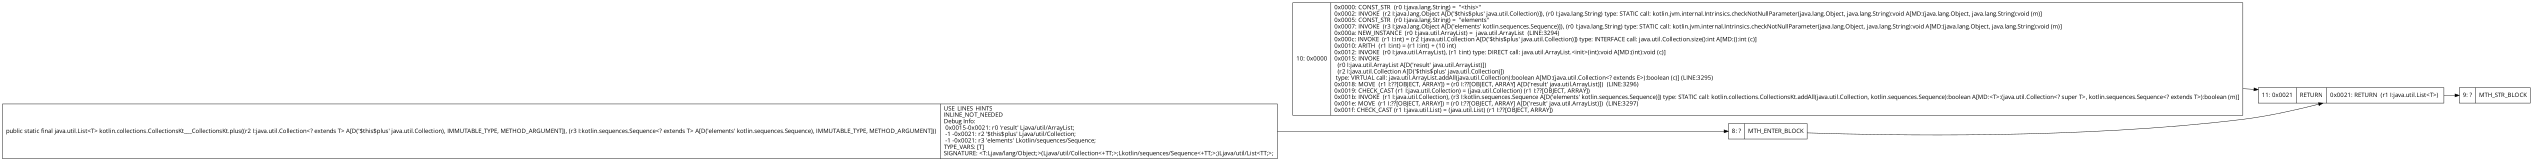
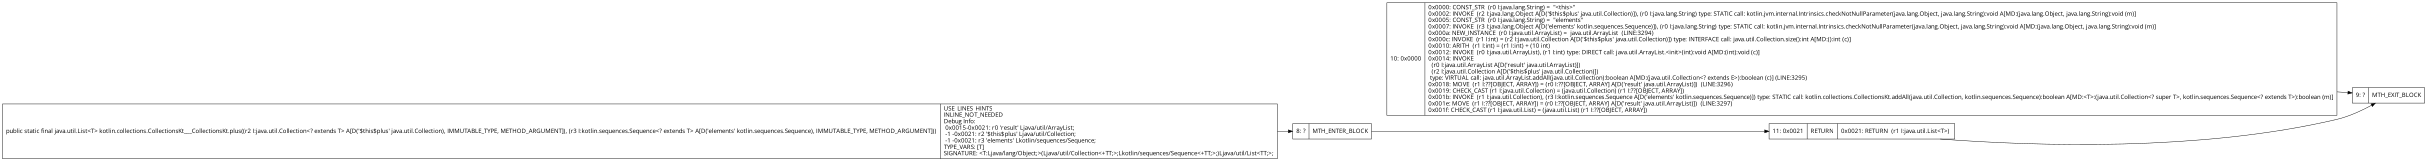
(1359, 59) -> (1453, 59)
(2248, 89) -> (2342, 92)
(2503, 95) -> (2397, 95)
